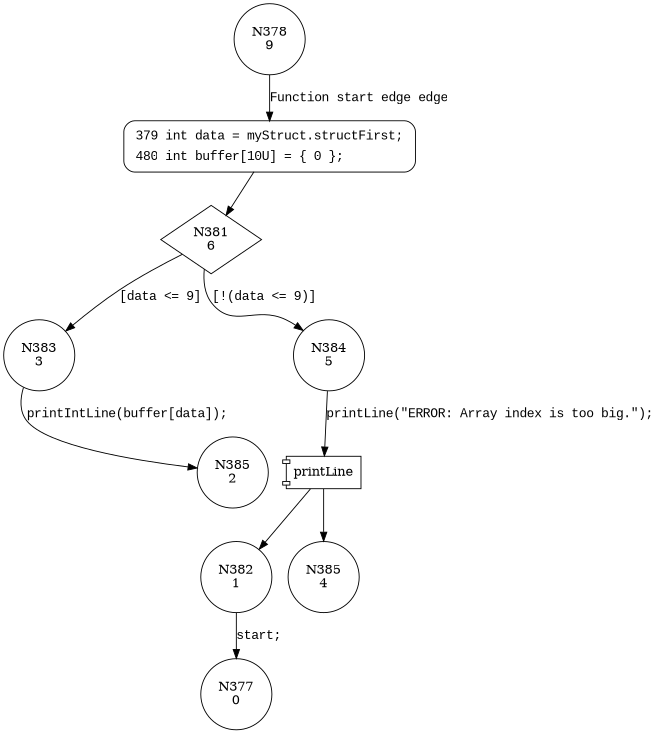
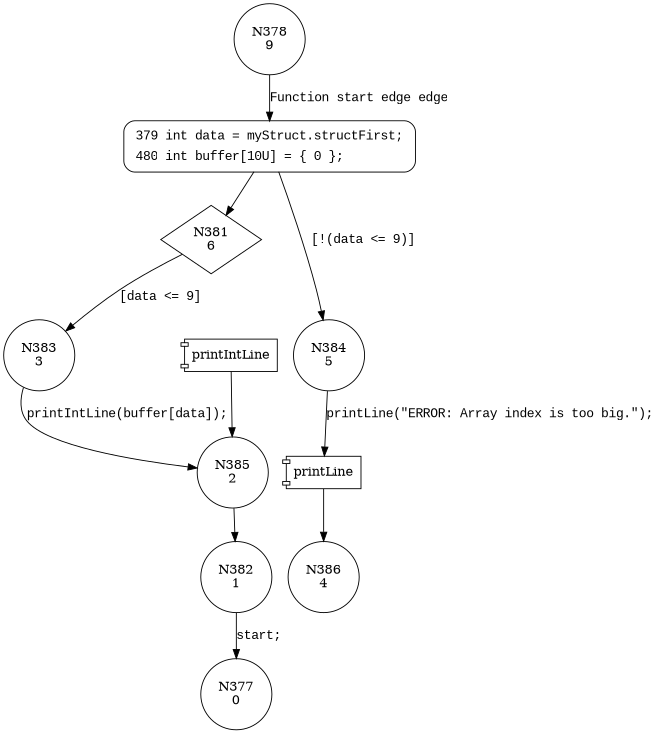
(235, 316) -> (302, 241)
none -> (231, 355)
(288, 516) -> (234, 520)
(324, 577) -> (324, 577)
